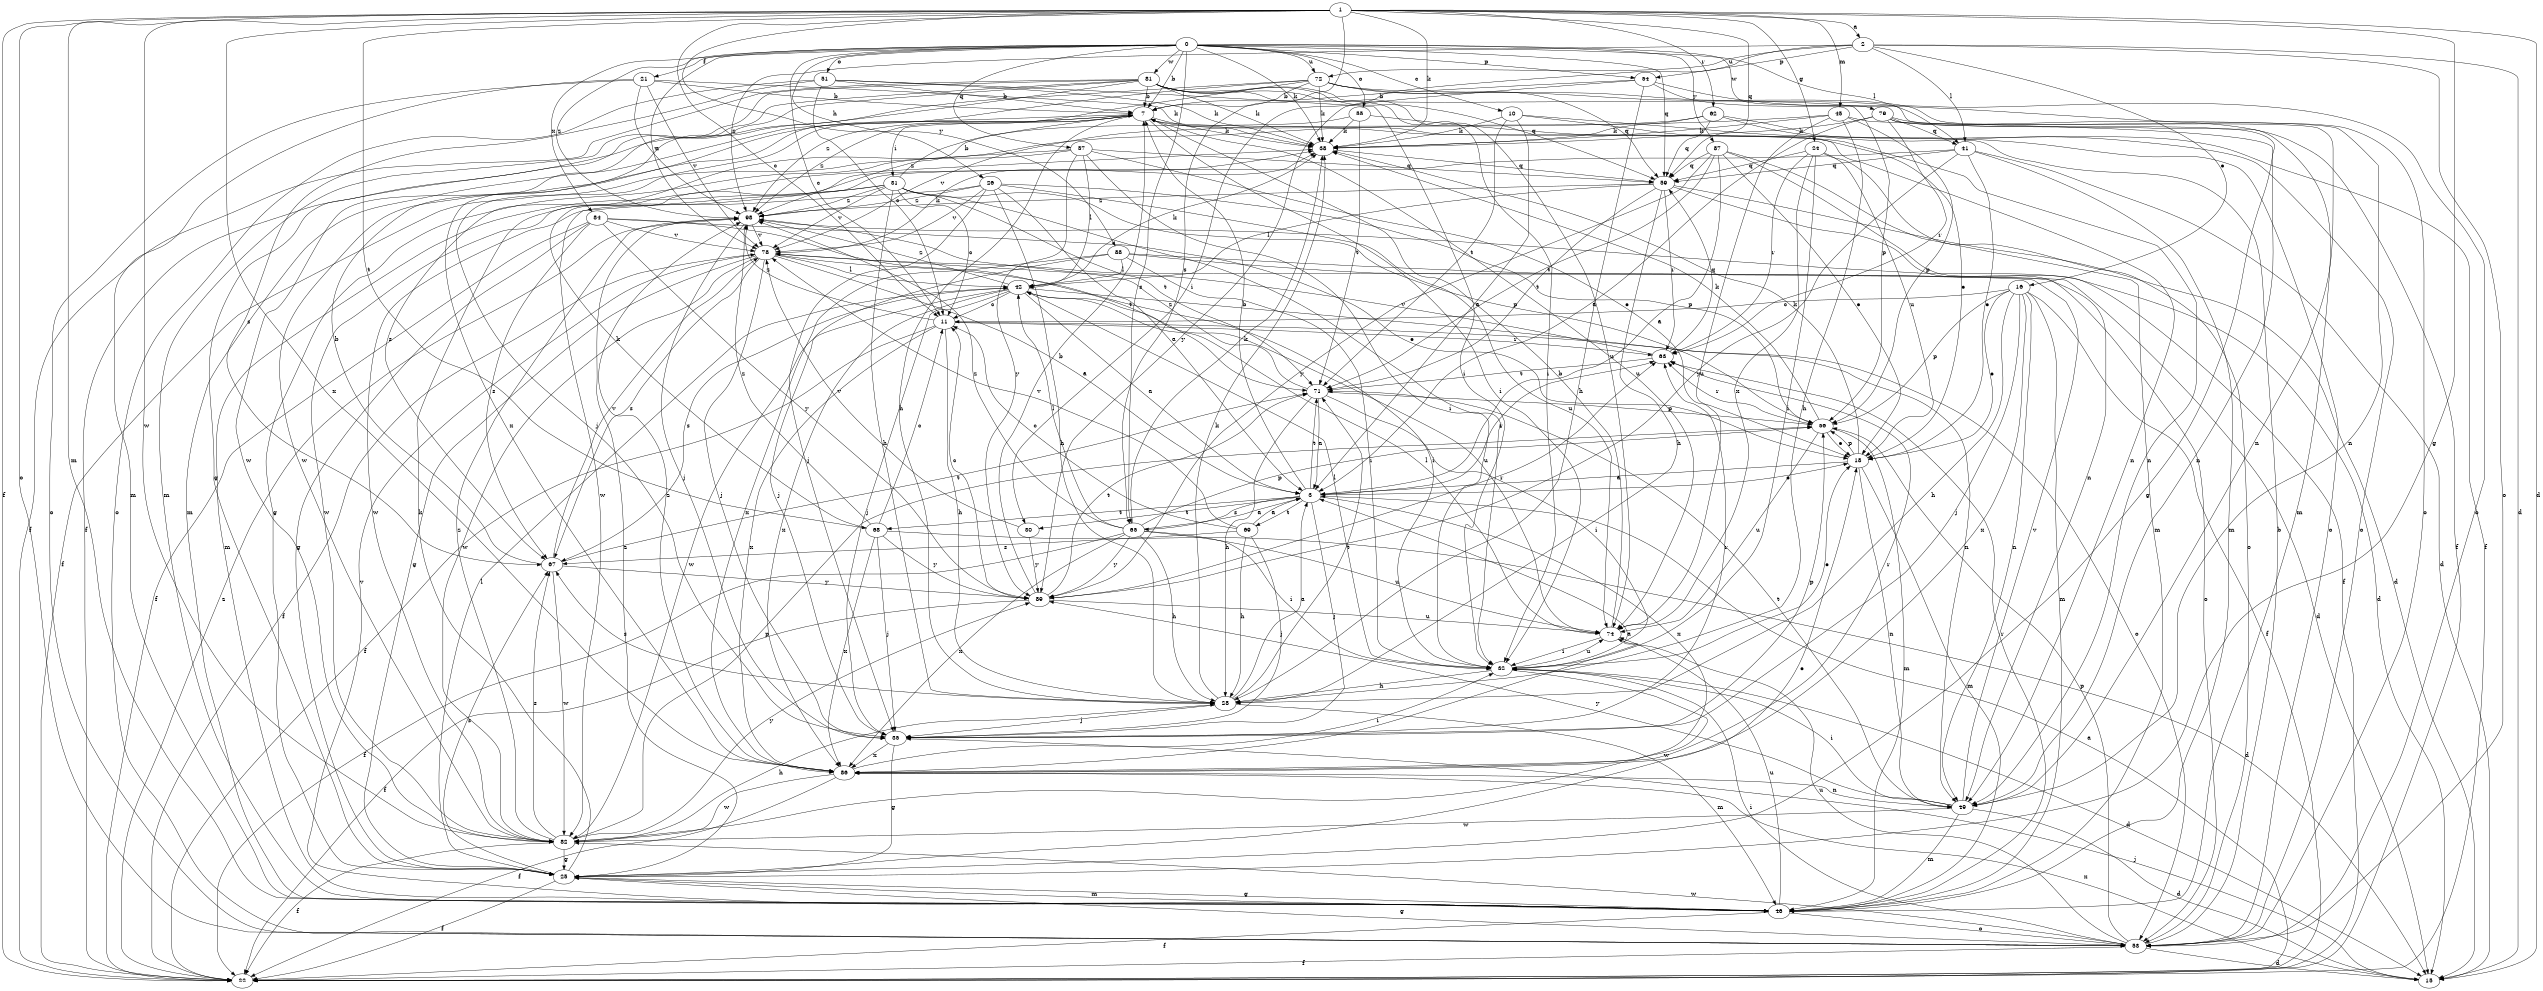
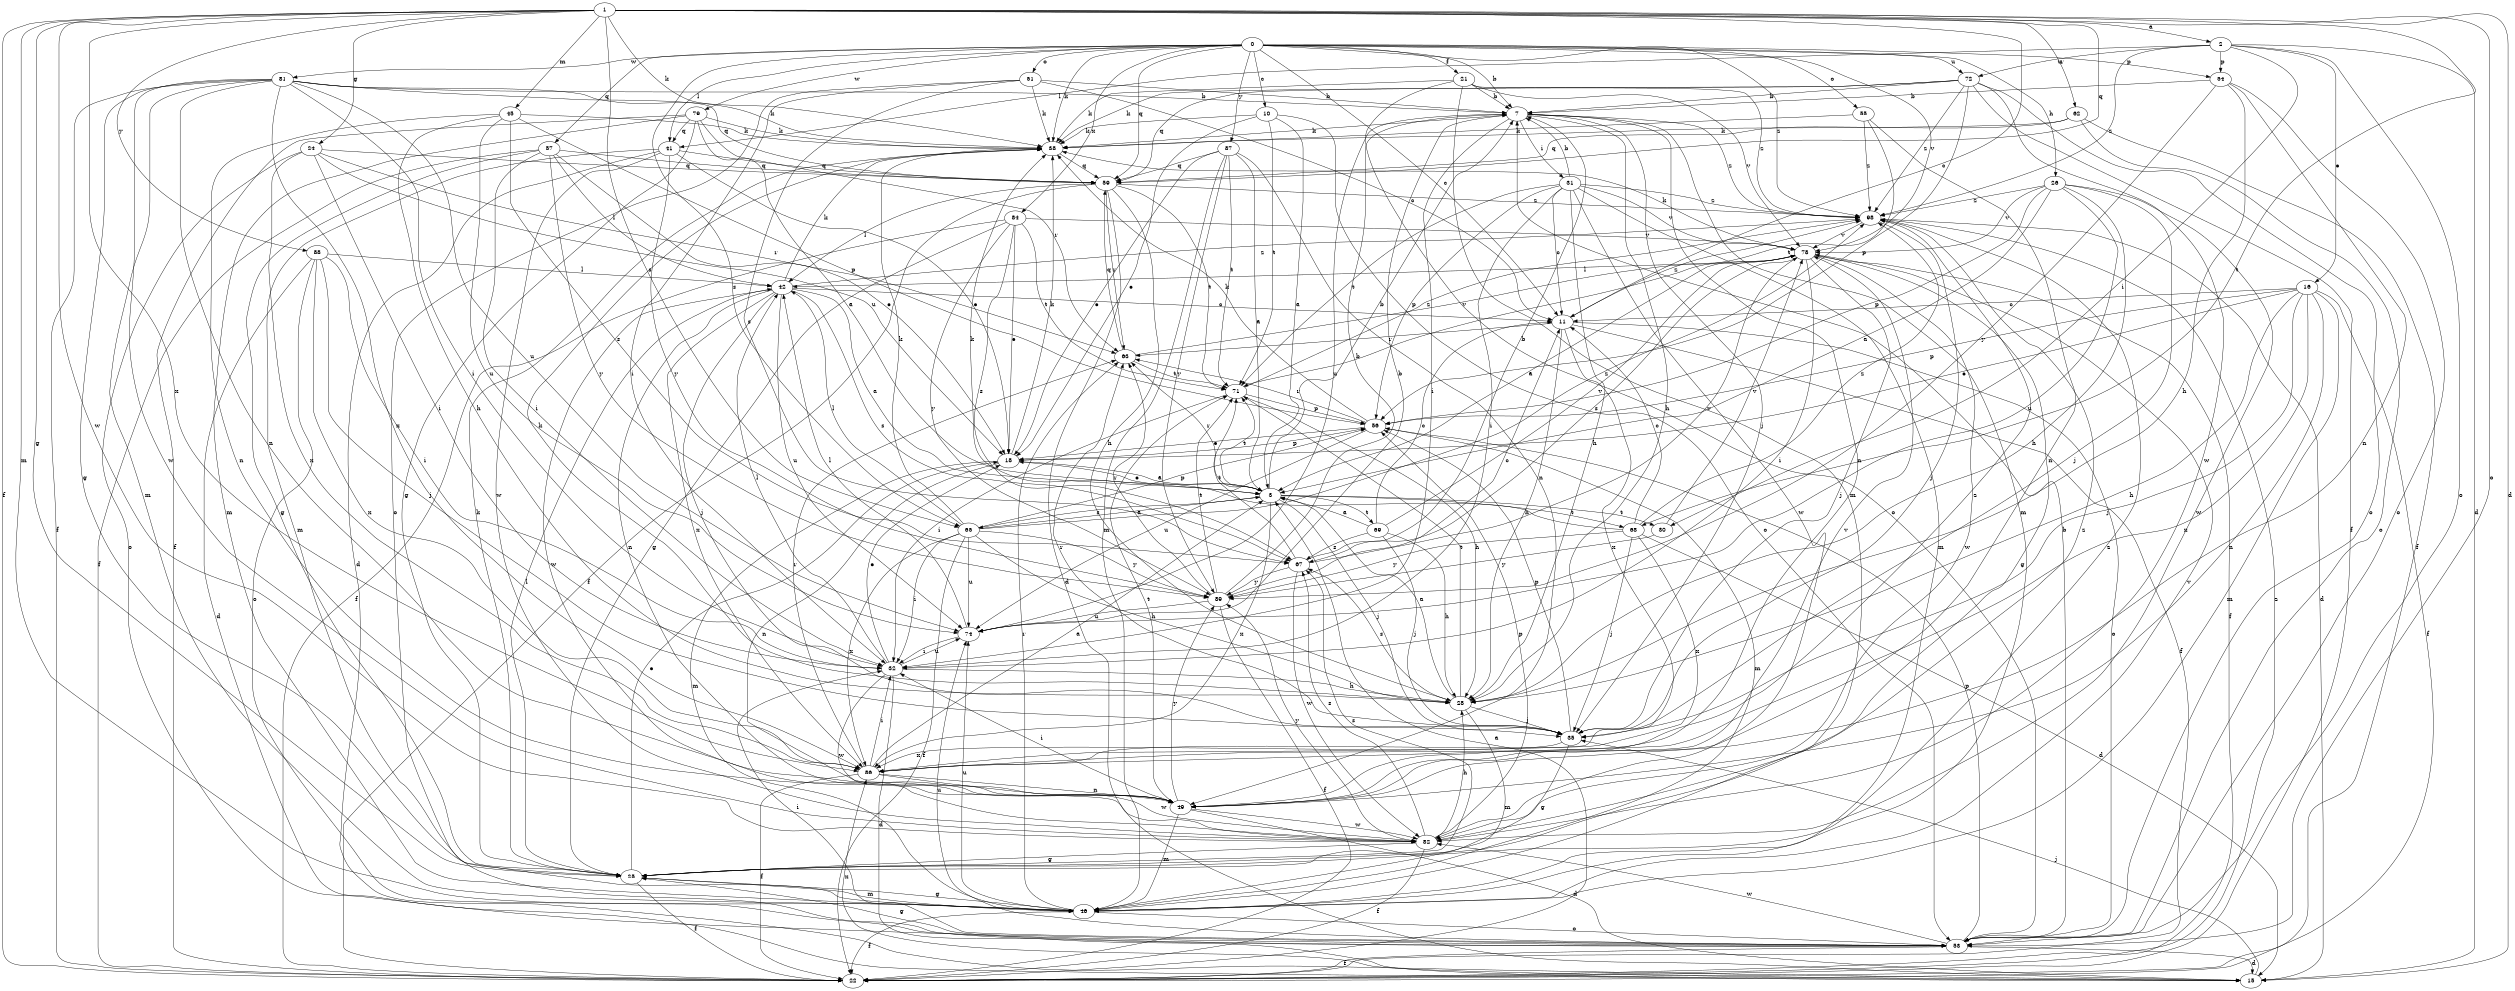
(1136, 132) -> none
(1738, 408) -> (421, 568)
(1319, 442) -> none
